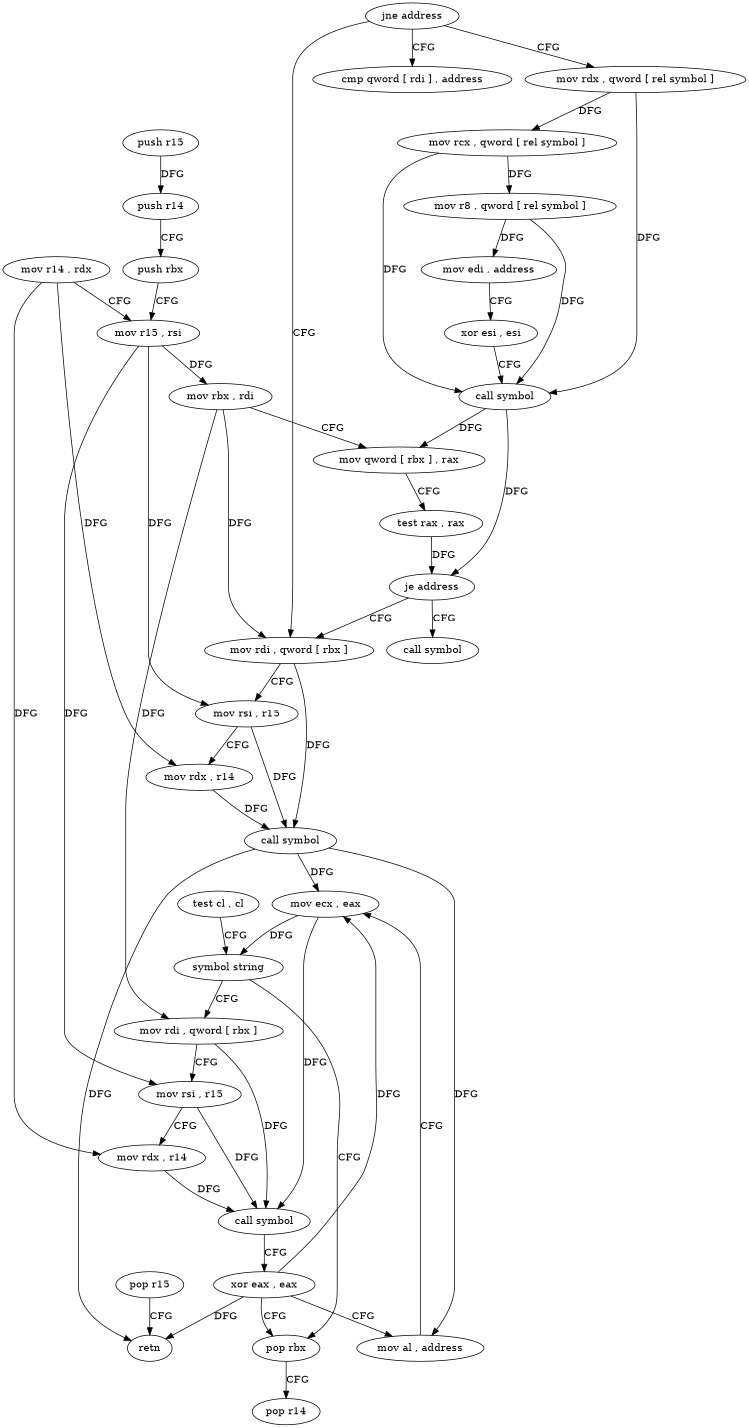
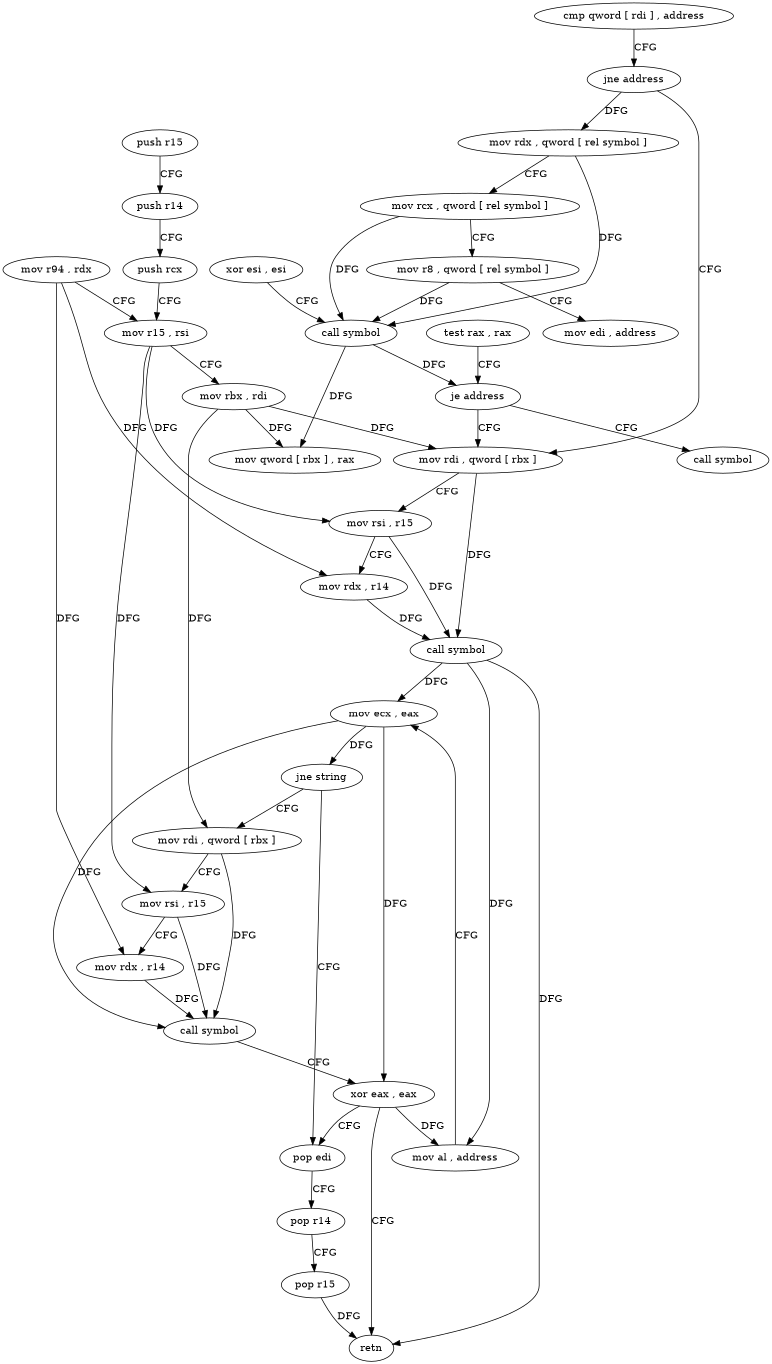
(412, 44) -> (634, 44)
(549, 48) -> (617, 111)
(591, 111) -> (536, 175)
(173, 175) -> (172, 175)
(521, 175) -> (484, 238)
(513, 238) -> (561, 302)
(56, 270) -> (56, 270)
(161, 270) -> (160, 270)
(490, 298) -> none
(201, 365) -> (211, 365)
(333, 428) -> (281, 428)
(414, 489) -> none
(444, 555) -> (490, 365)
(218, 904) -> none
(229, 968) -> (322, 777)
(377, 1109) -> (384, 900)
none -> (313, 1249)
(161, 1317) -> (349, 1317)
(226, 1317) -> (383, 1221)
(363, 1317) -> (433, 1126)
(286, 1348) -> (312, 1158)
